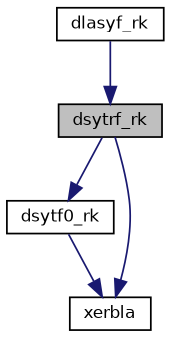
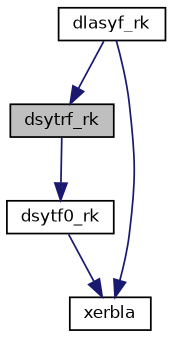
(130, 208) -> (134, 160)
